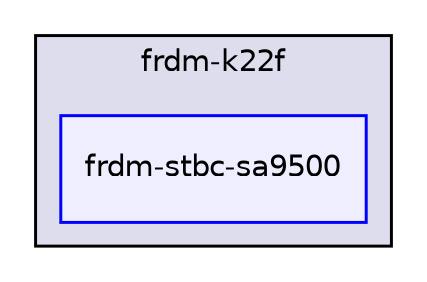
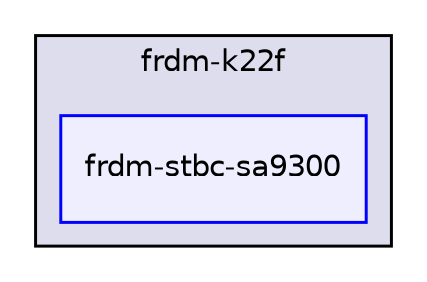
(214, 169) -> (214, 169)
